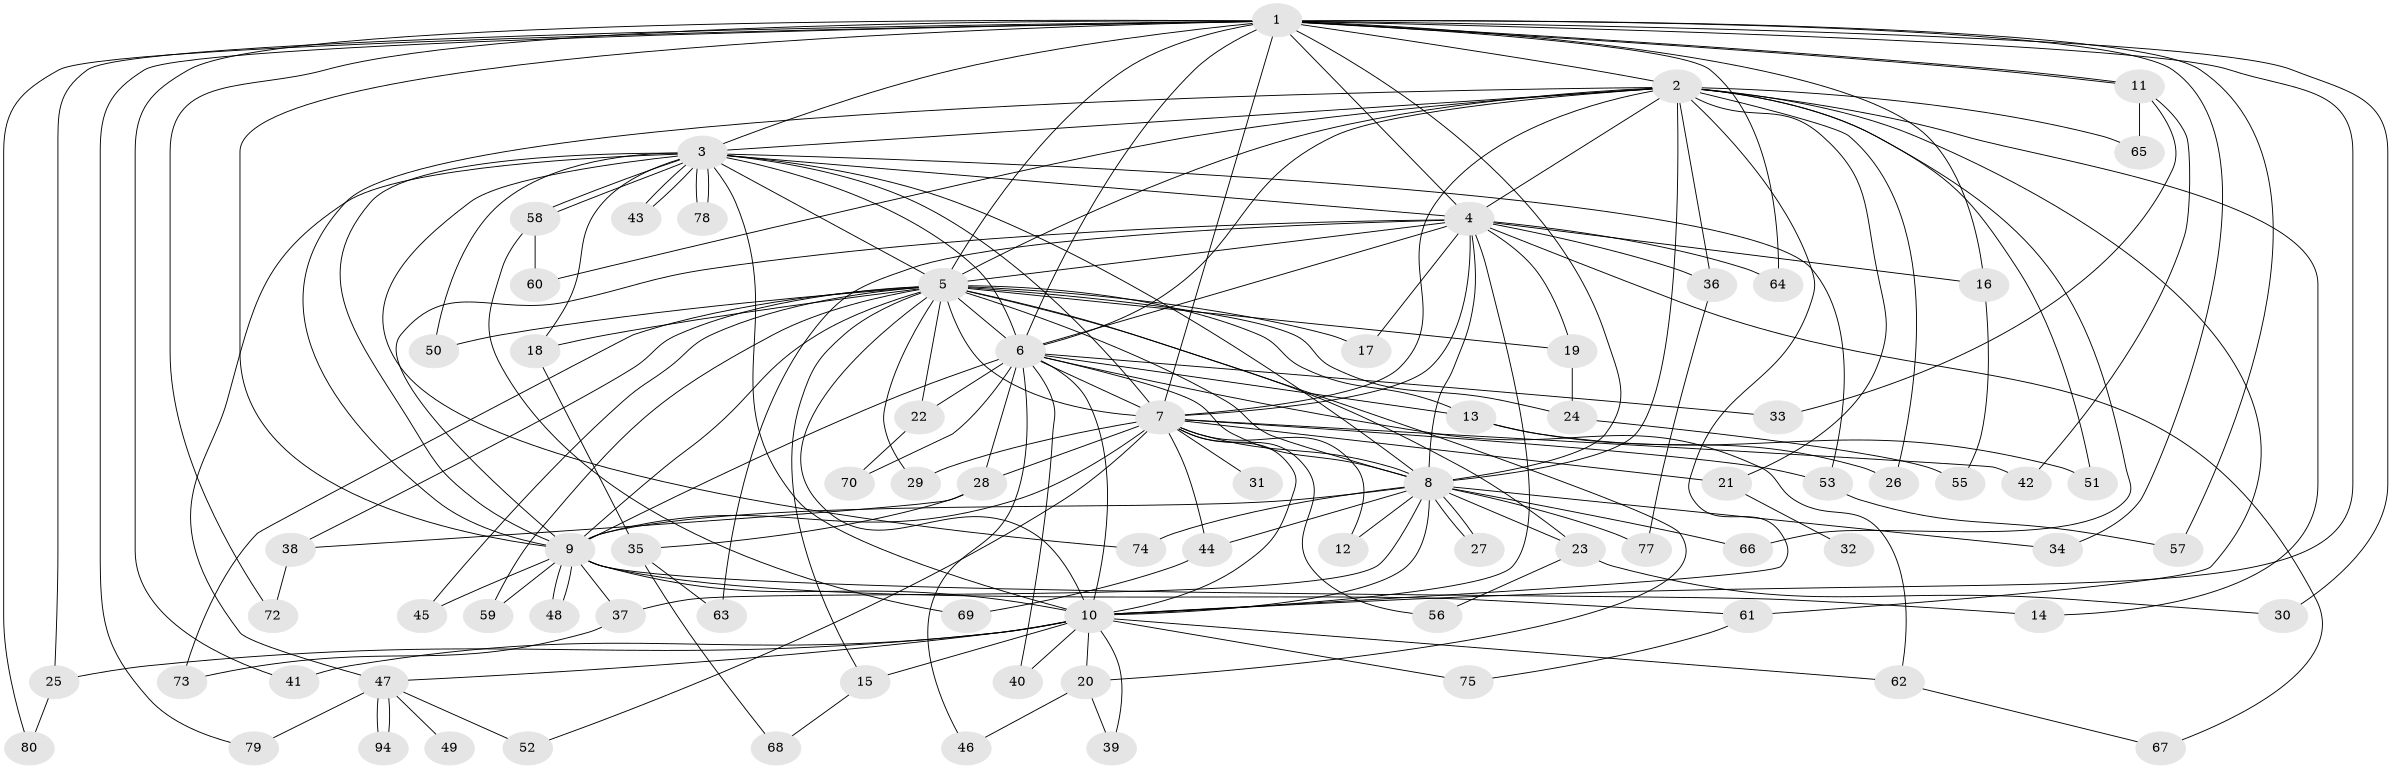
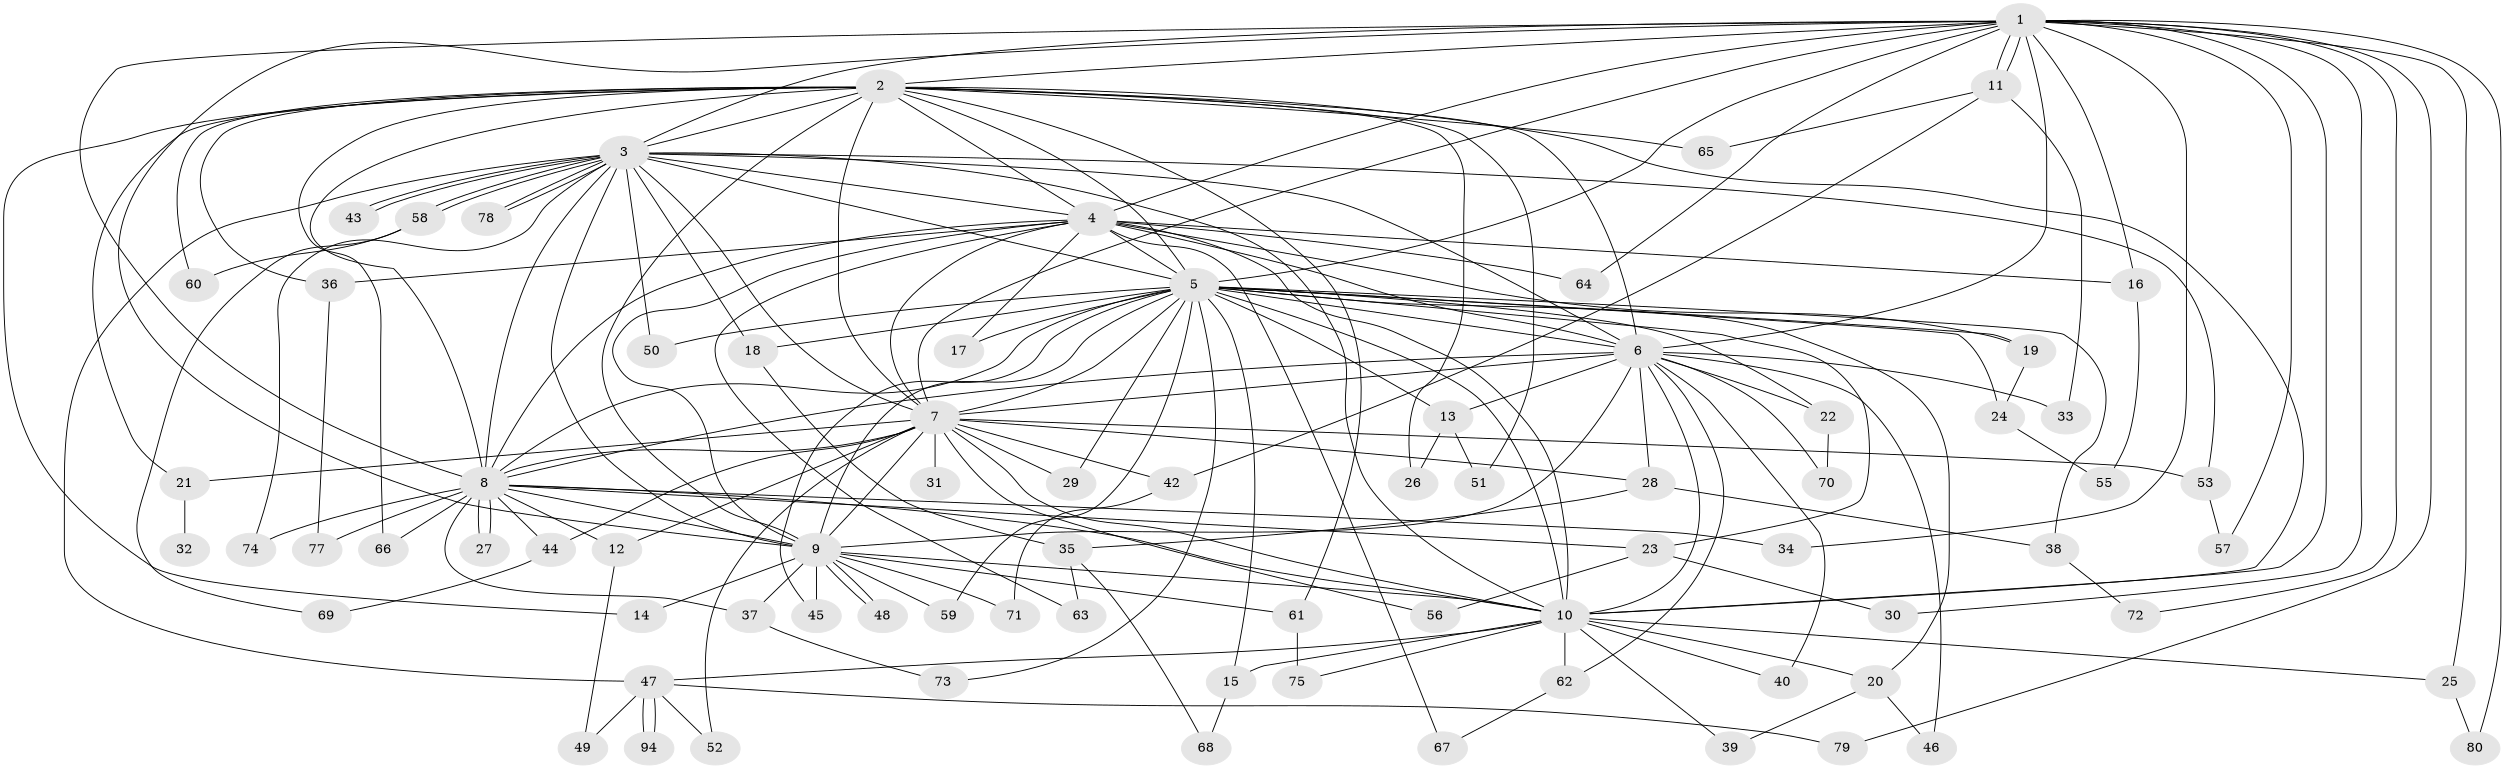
none -> (1015, 616)
none -> (600, 649)
(294, 682) -> none
